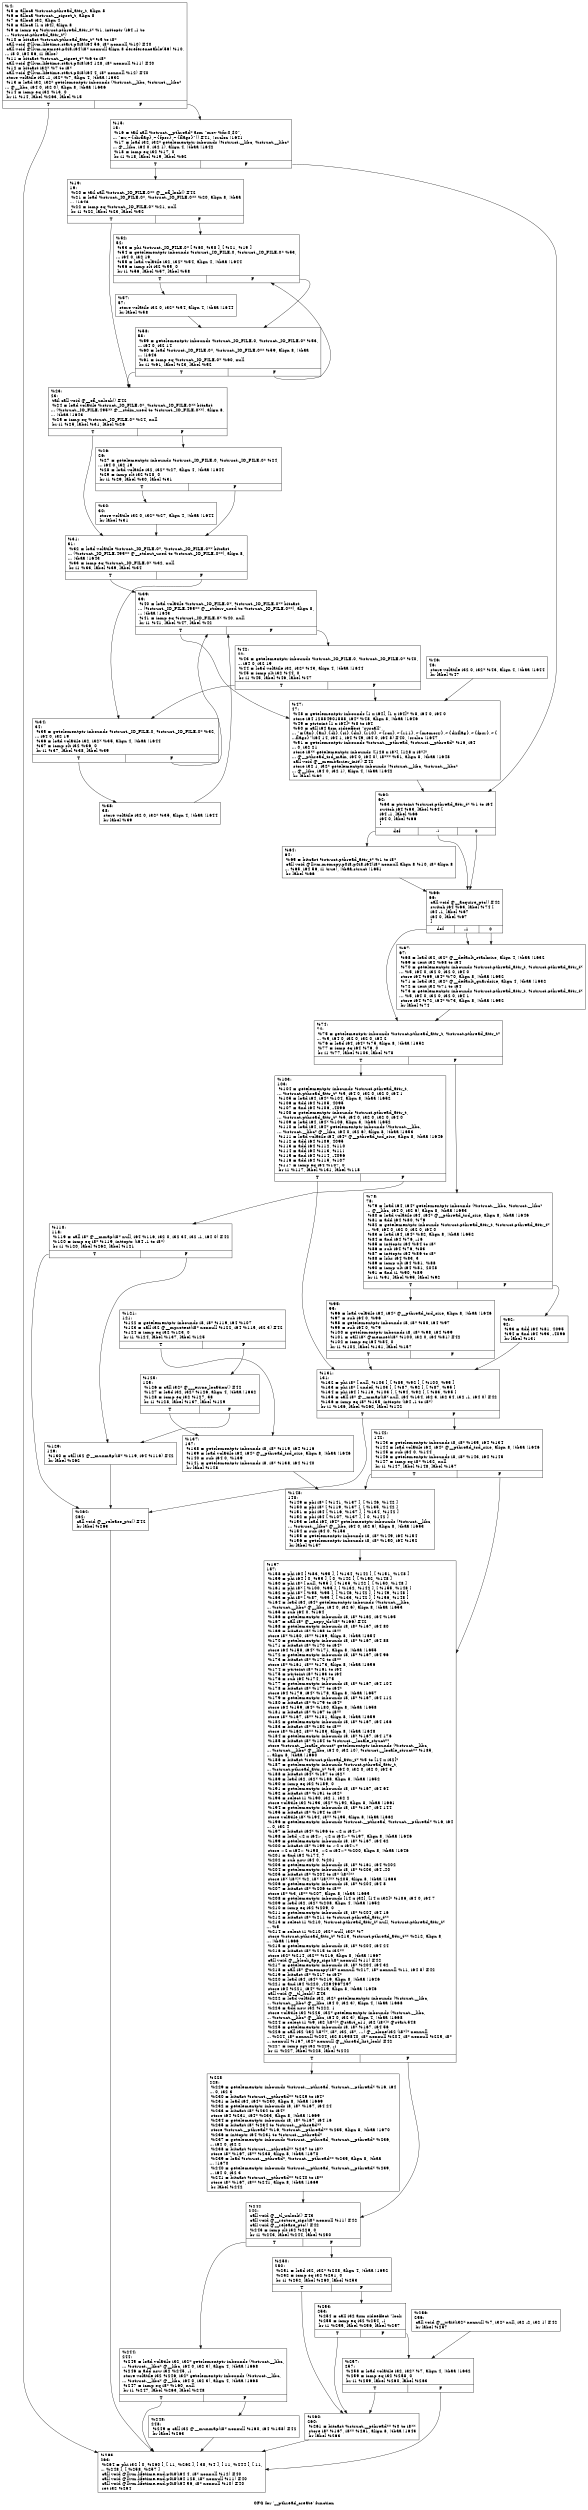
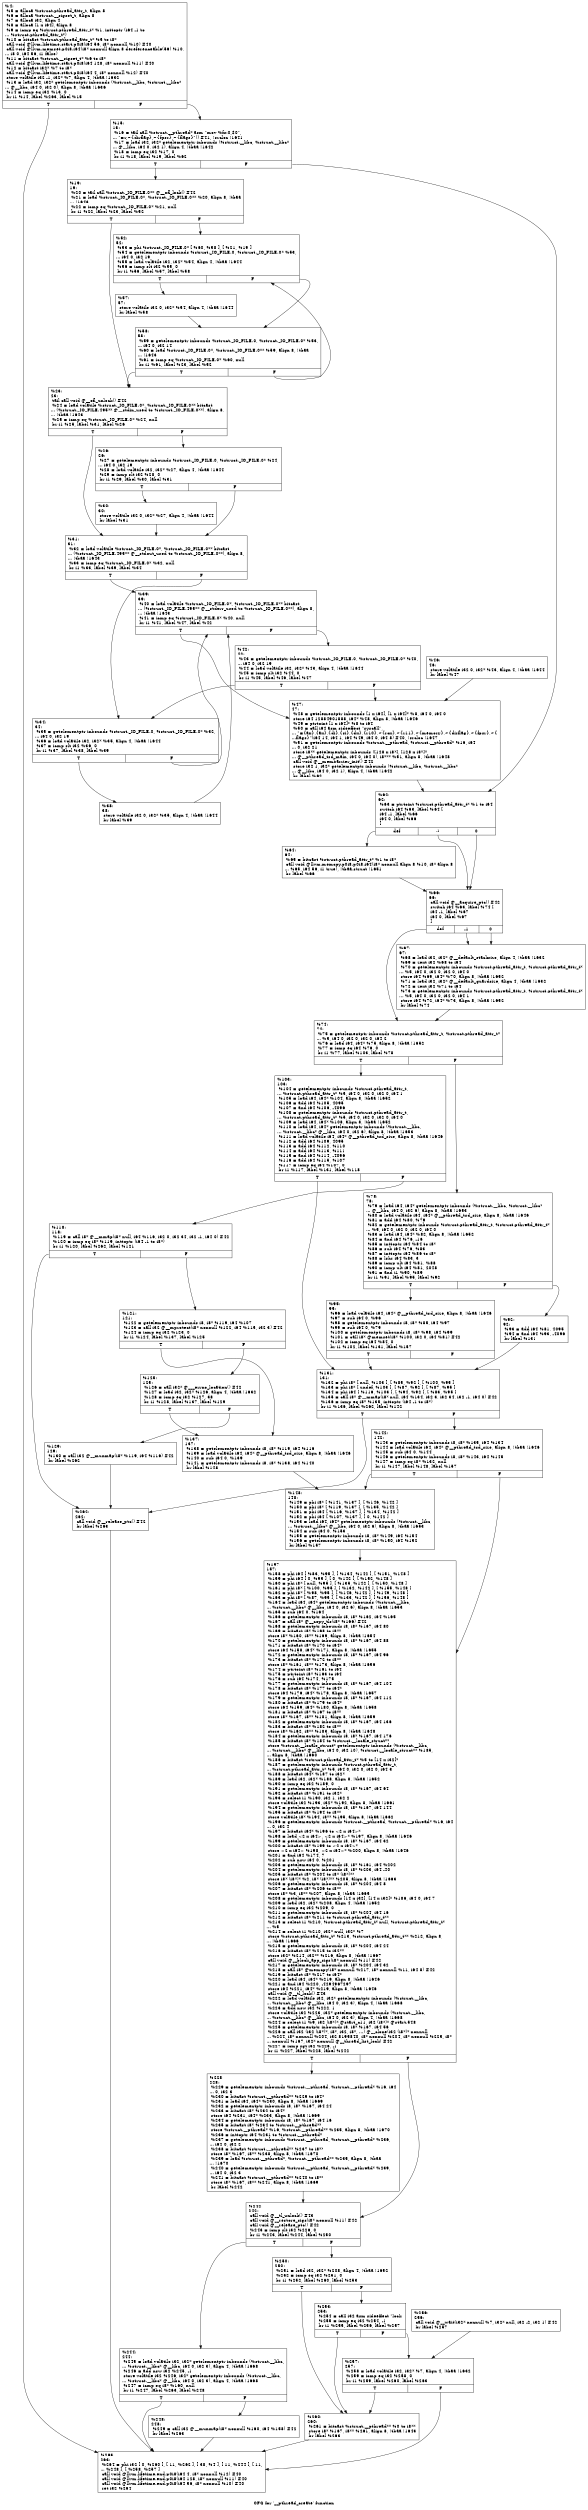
(106, 1325) -> (189, 1283)
